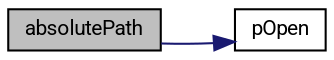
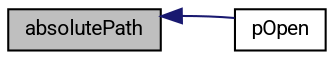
(187, 44) -> (208, 16)
